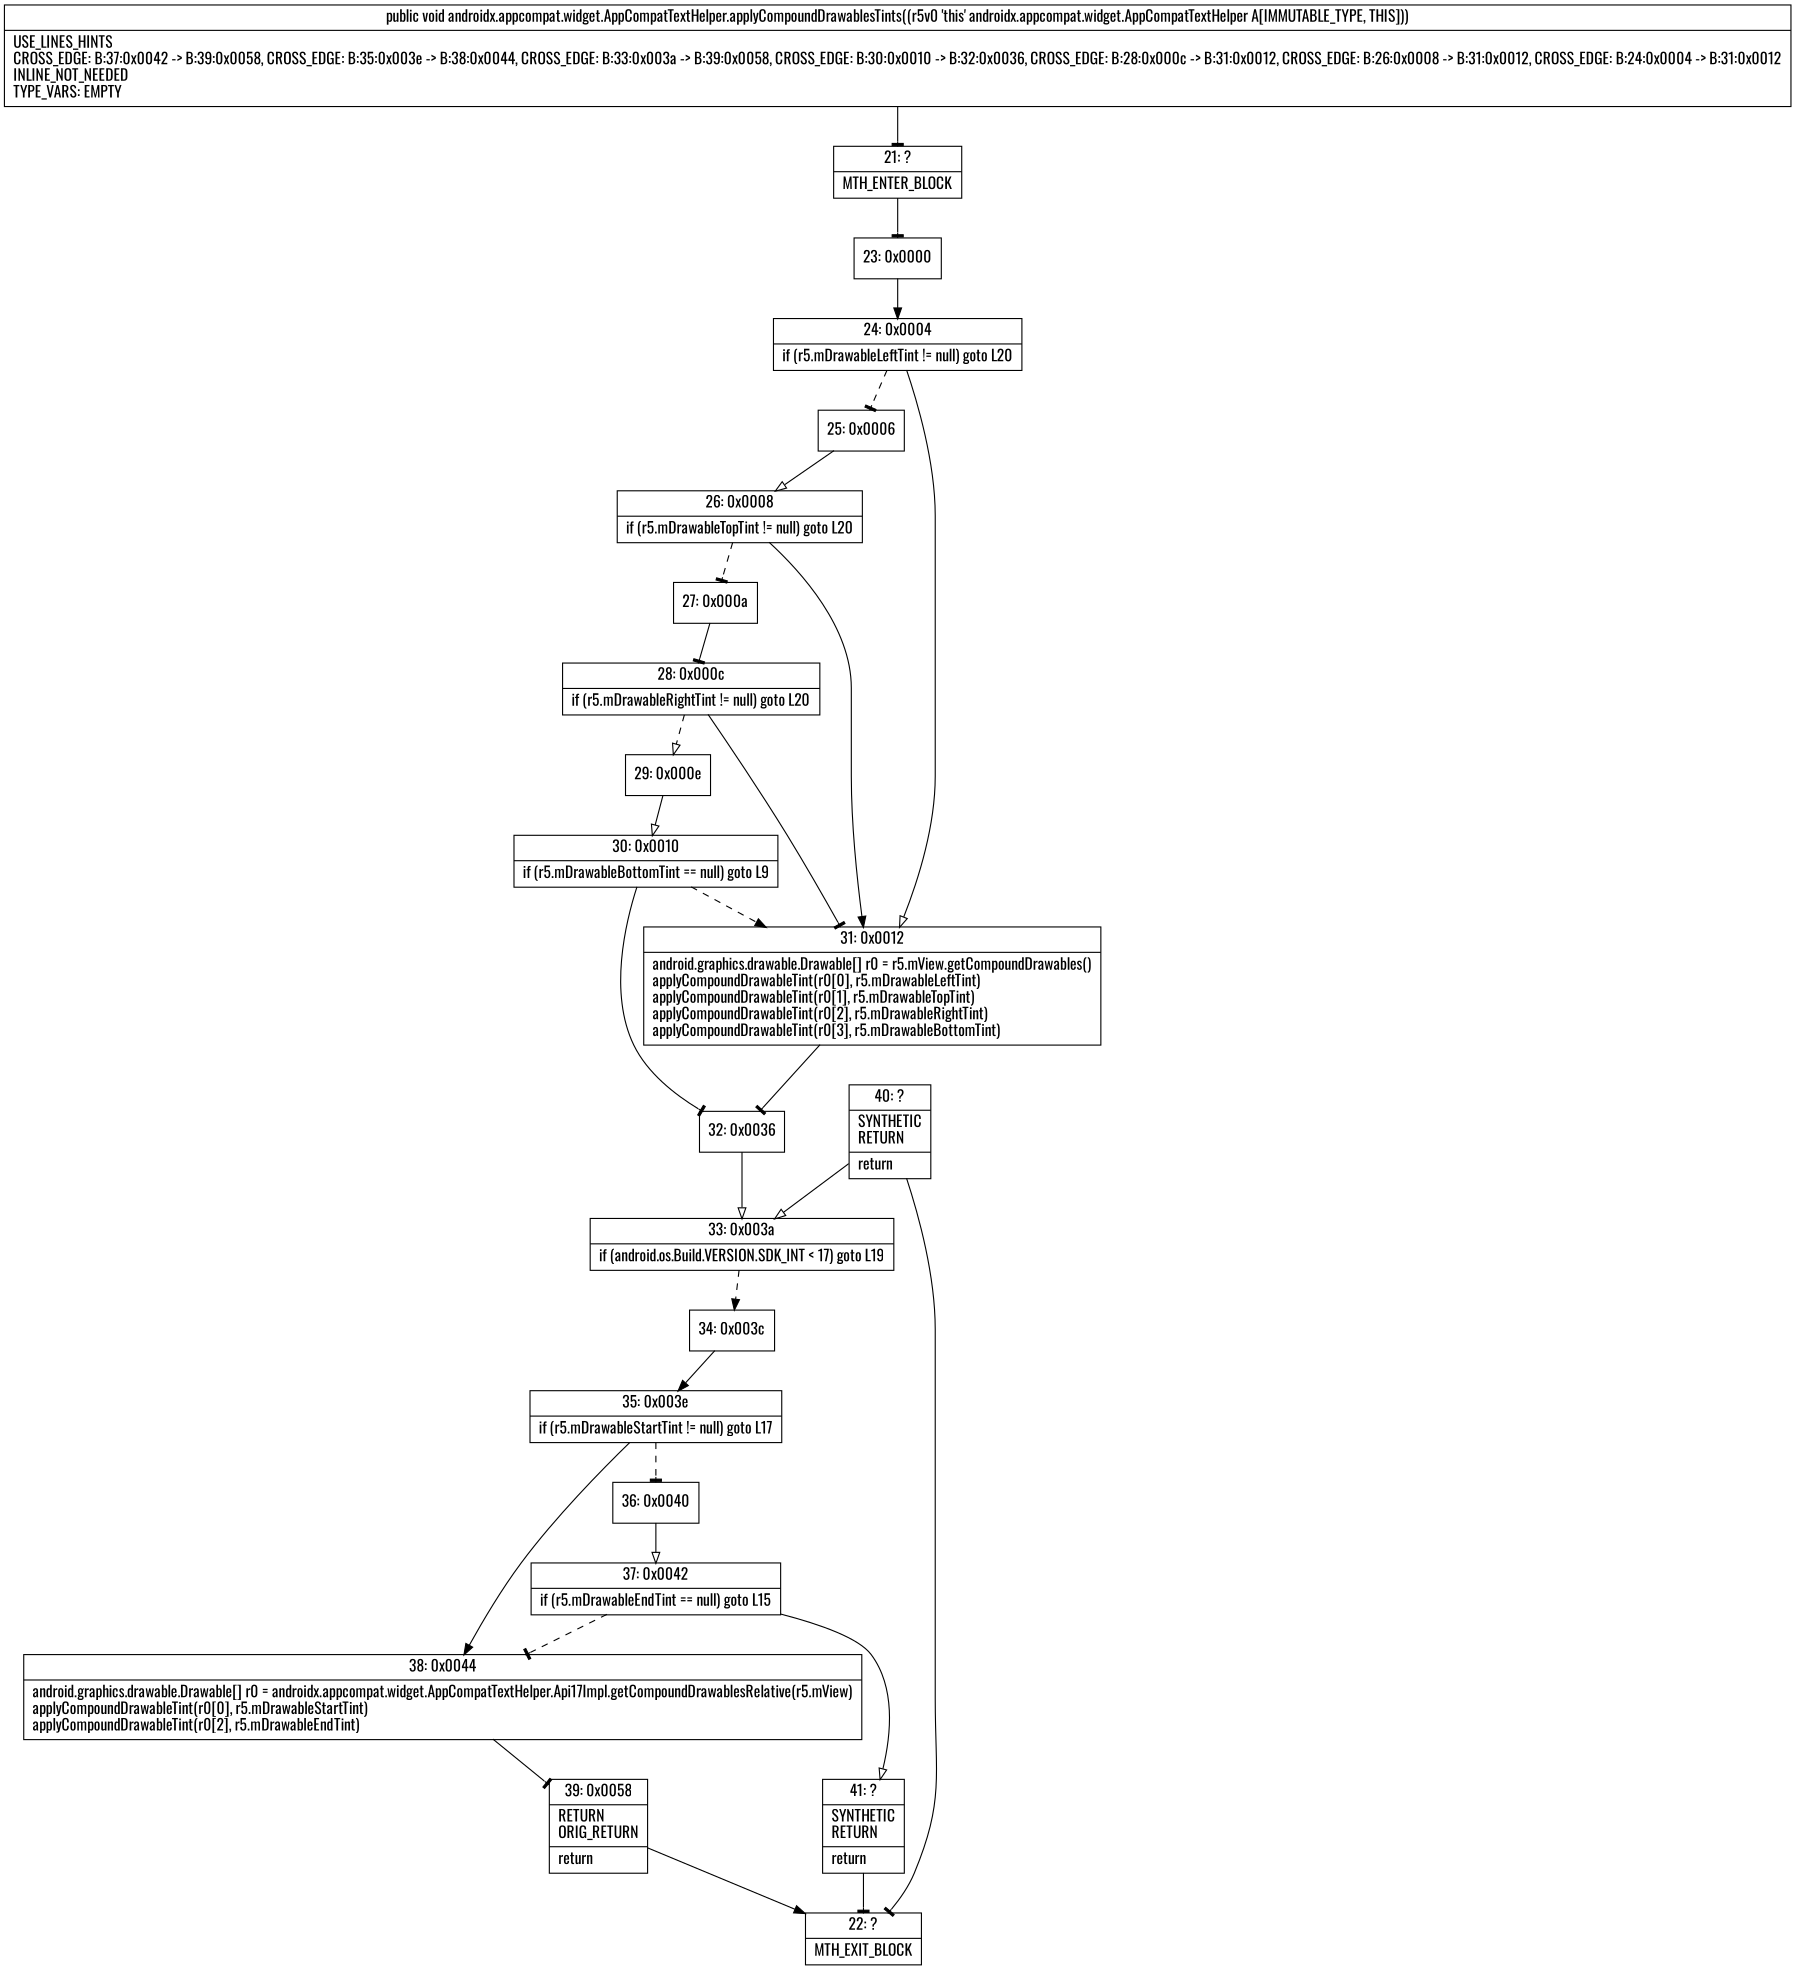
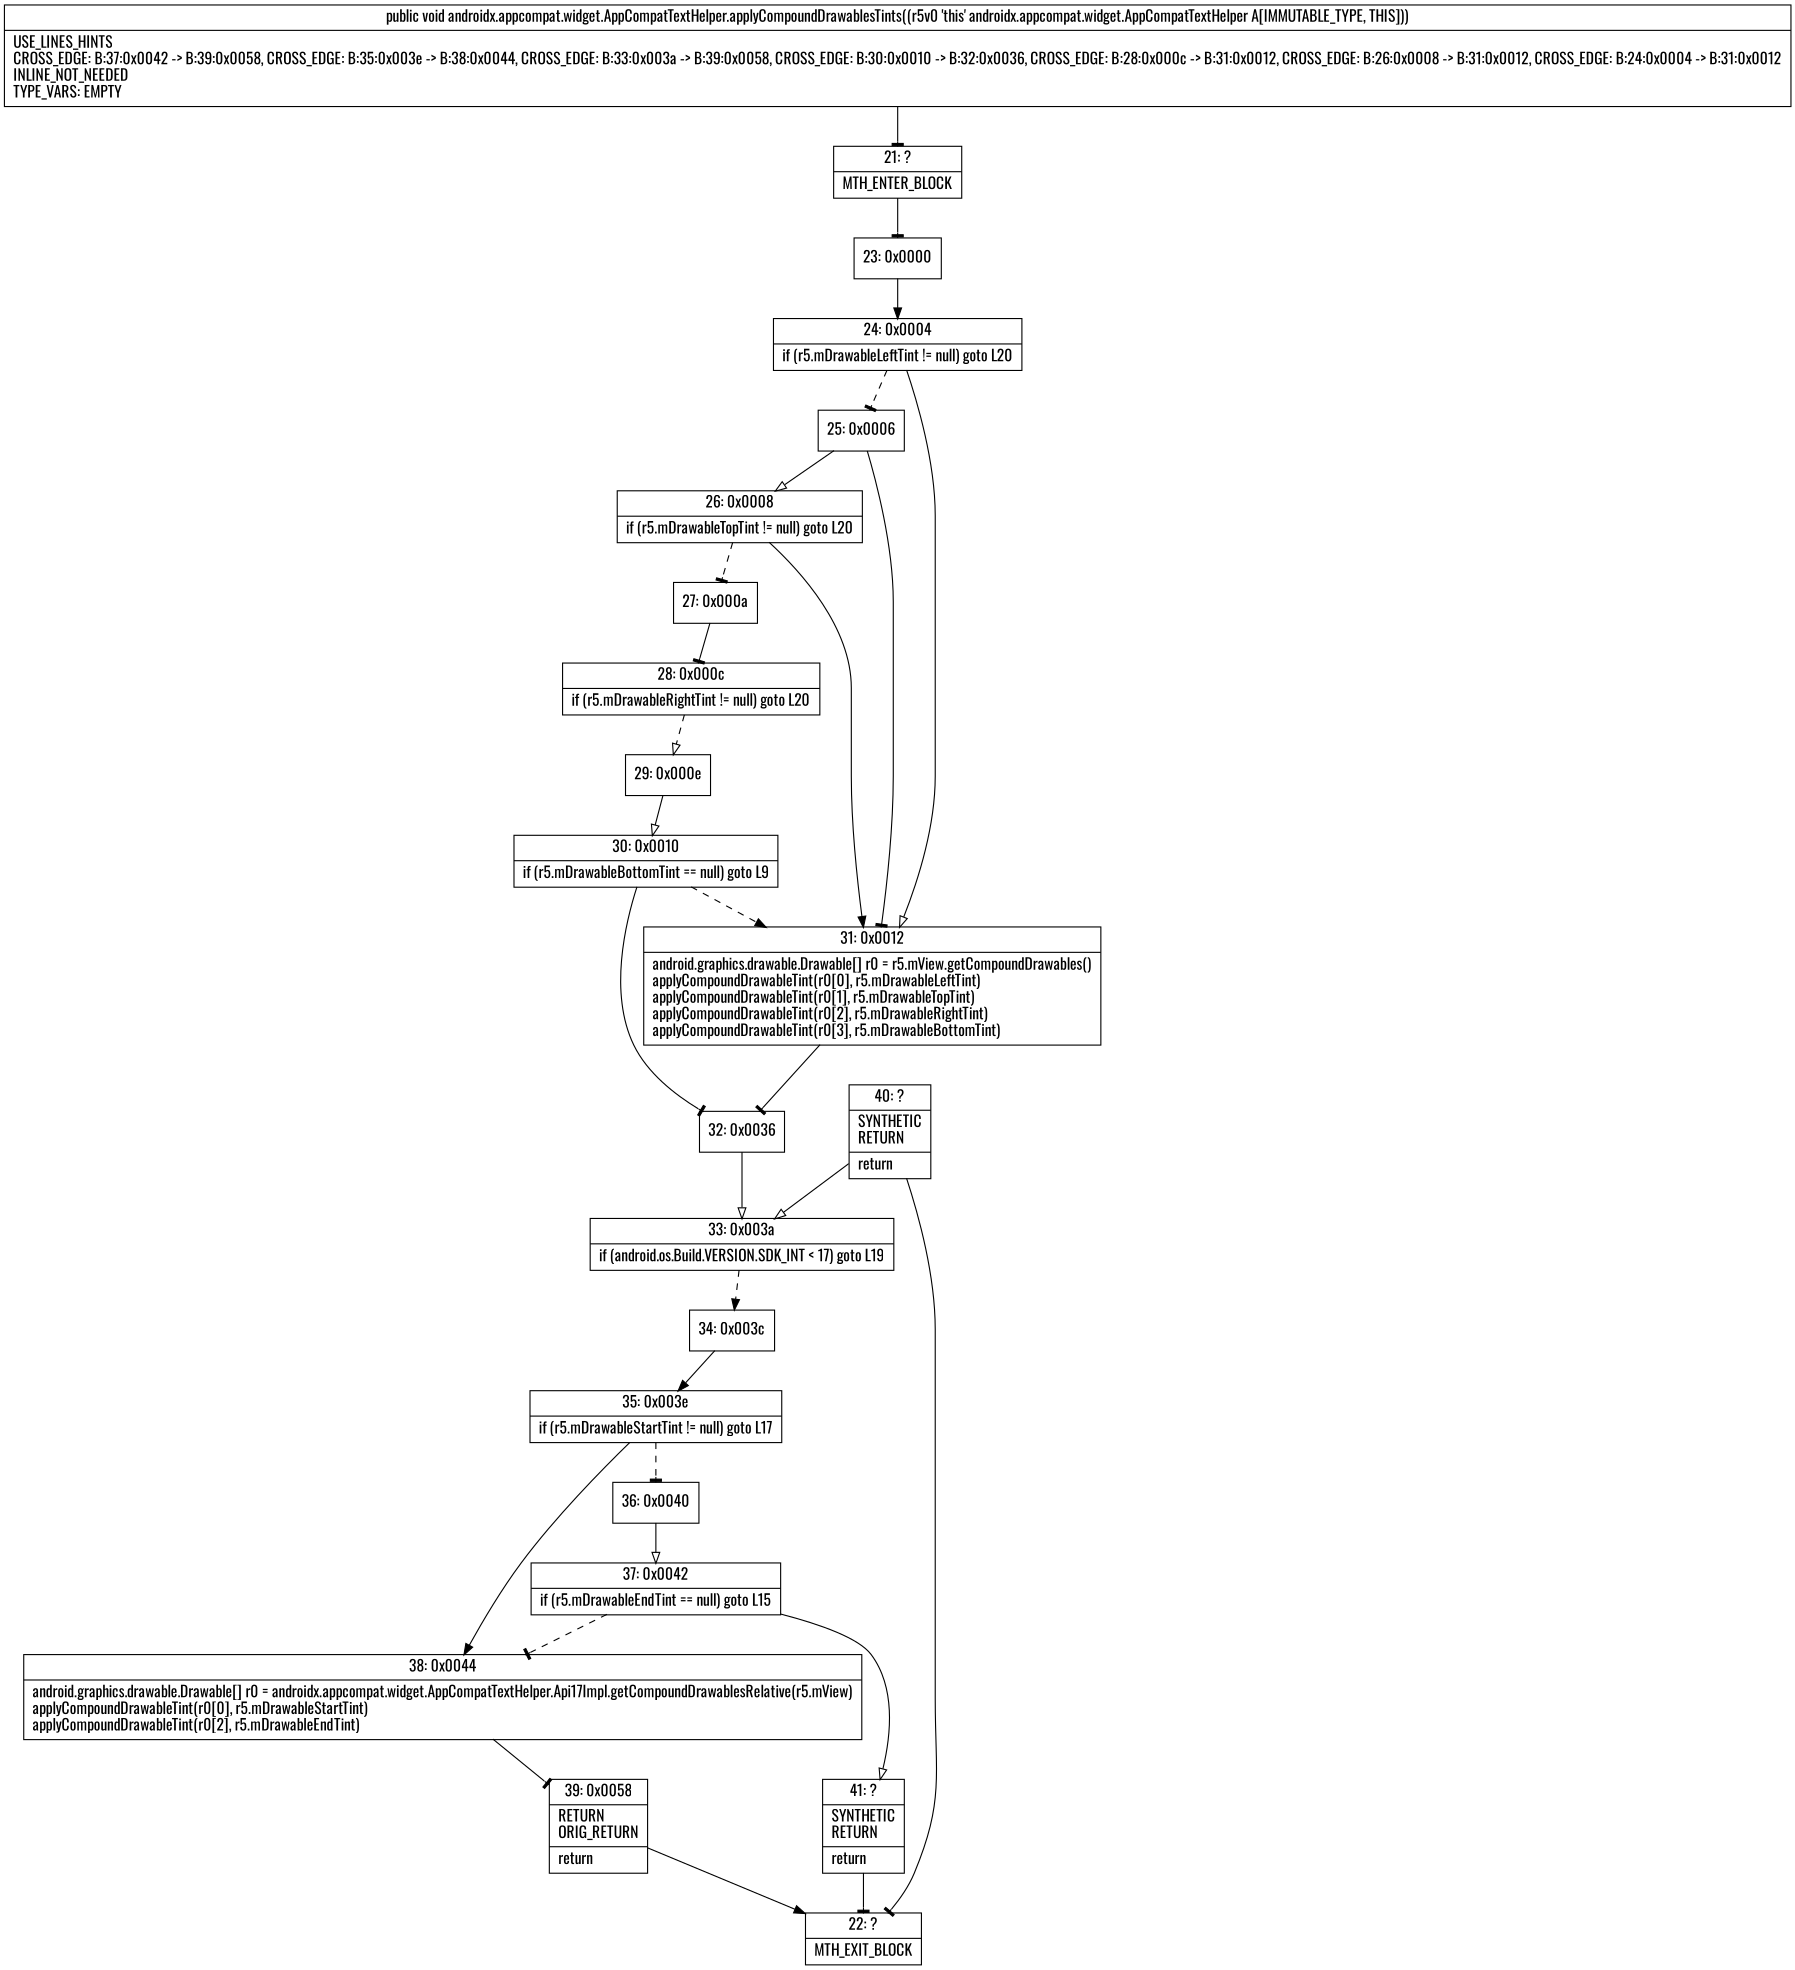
(776, 817) -> (893, 685)
